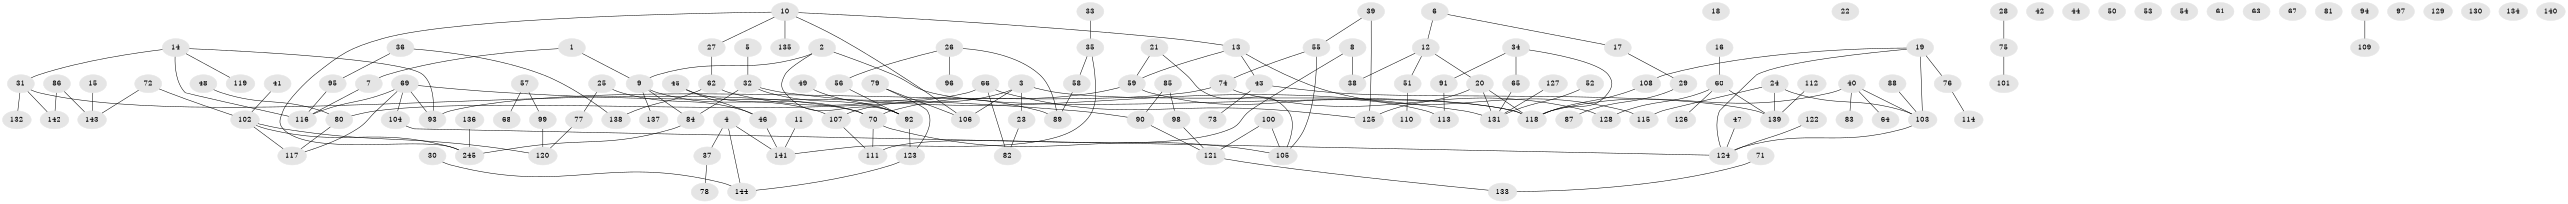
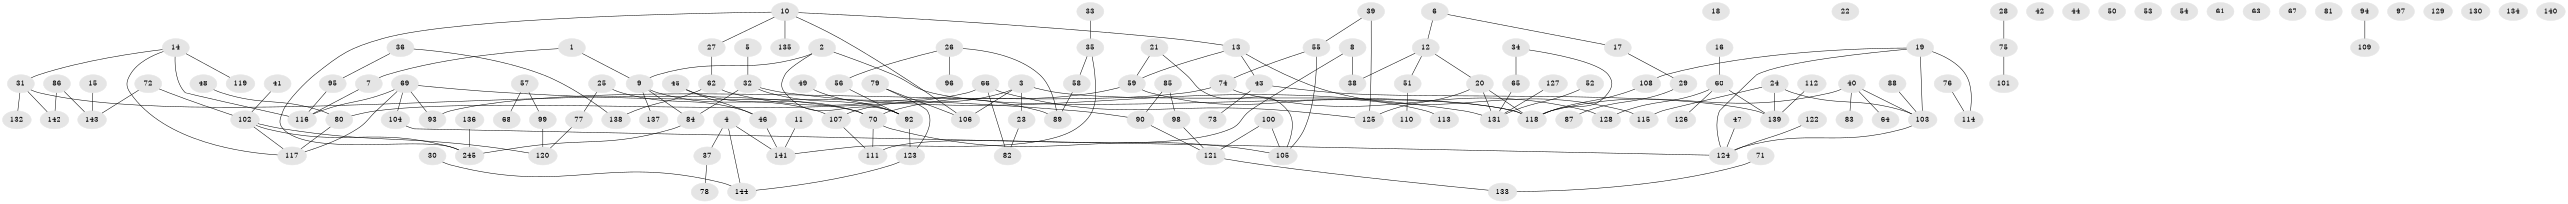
(326, 57) -> (169, 127)
(1934, 66) -> (1964, 73)
(1444, 84) -> none
